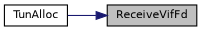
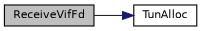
(82, 15) -> (108, 15)
